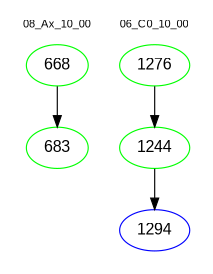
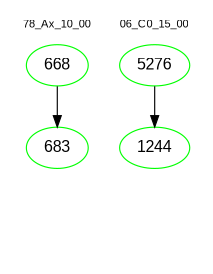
(57, 25) -> (57, 25)
(155, 25) -> (155, 25)
(155, 65) -> (155, 65)
(155, 230) -> none
